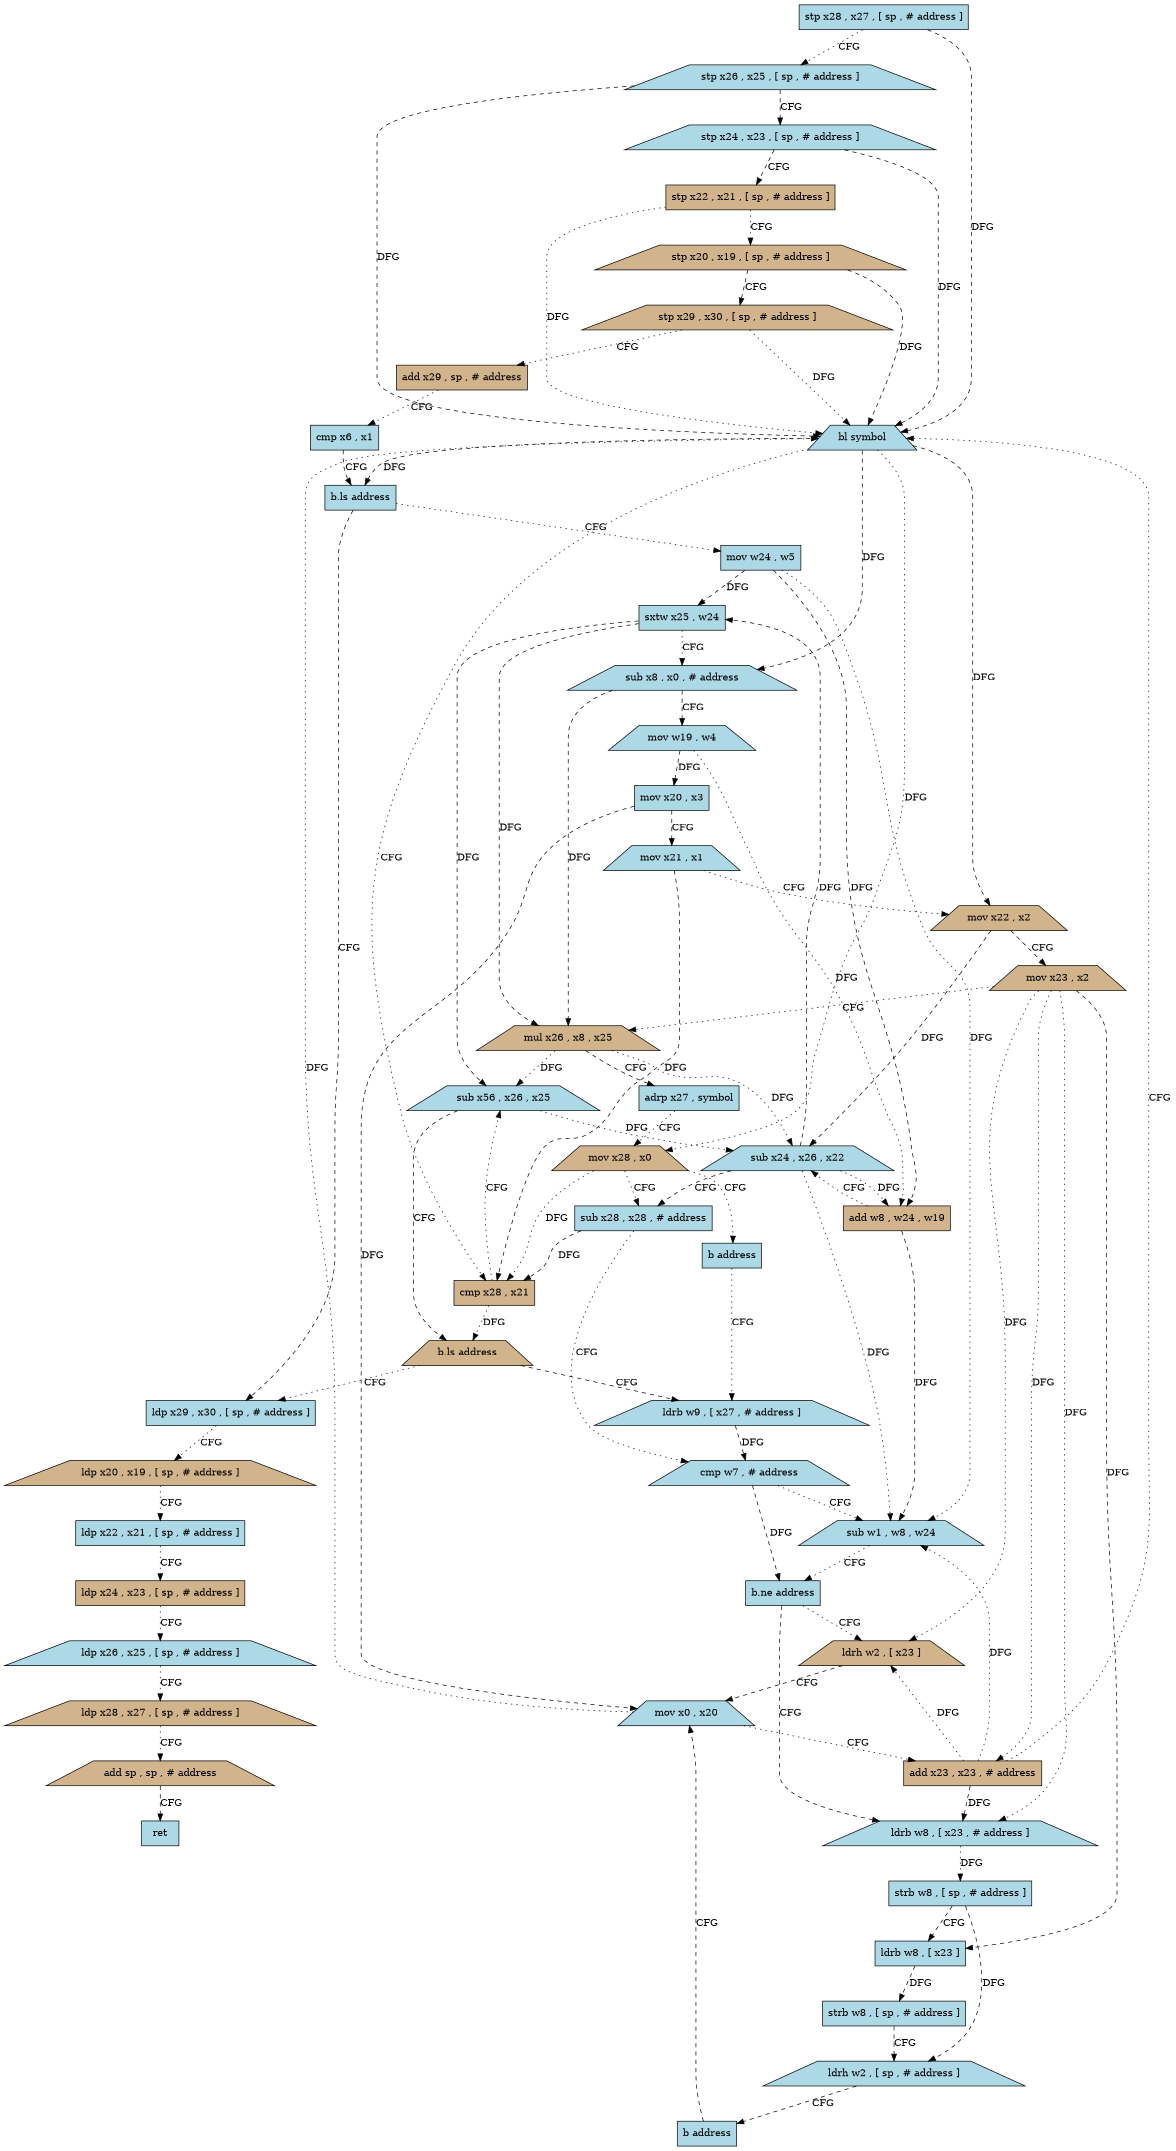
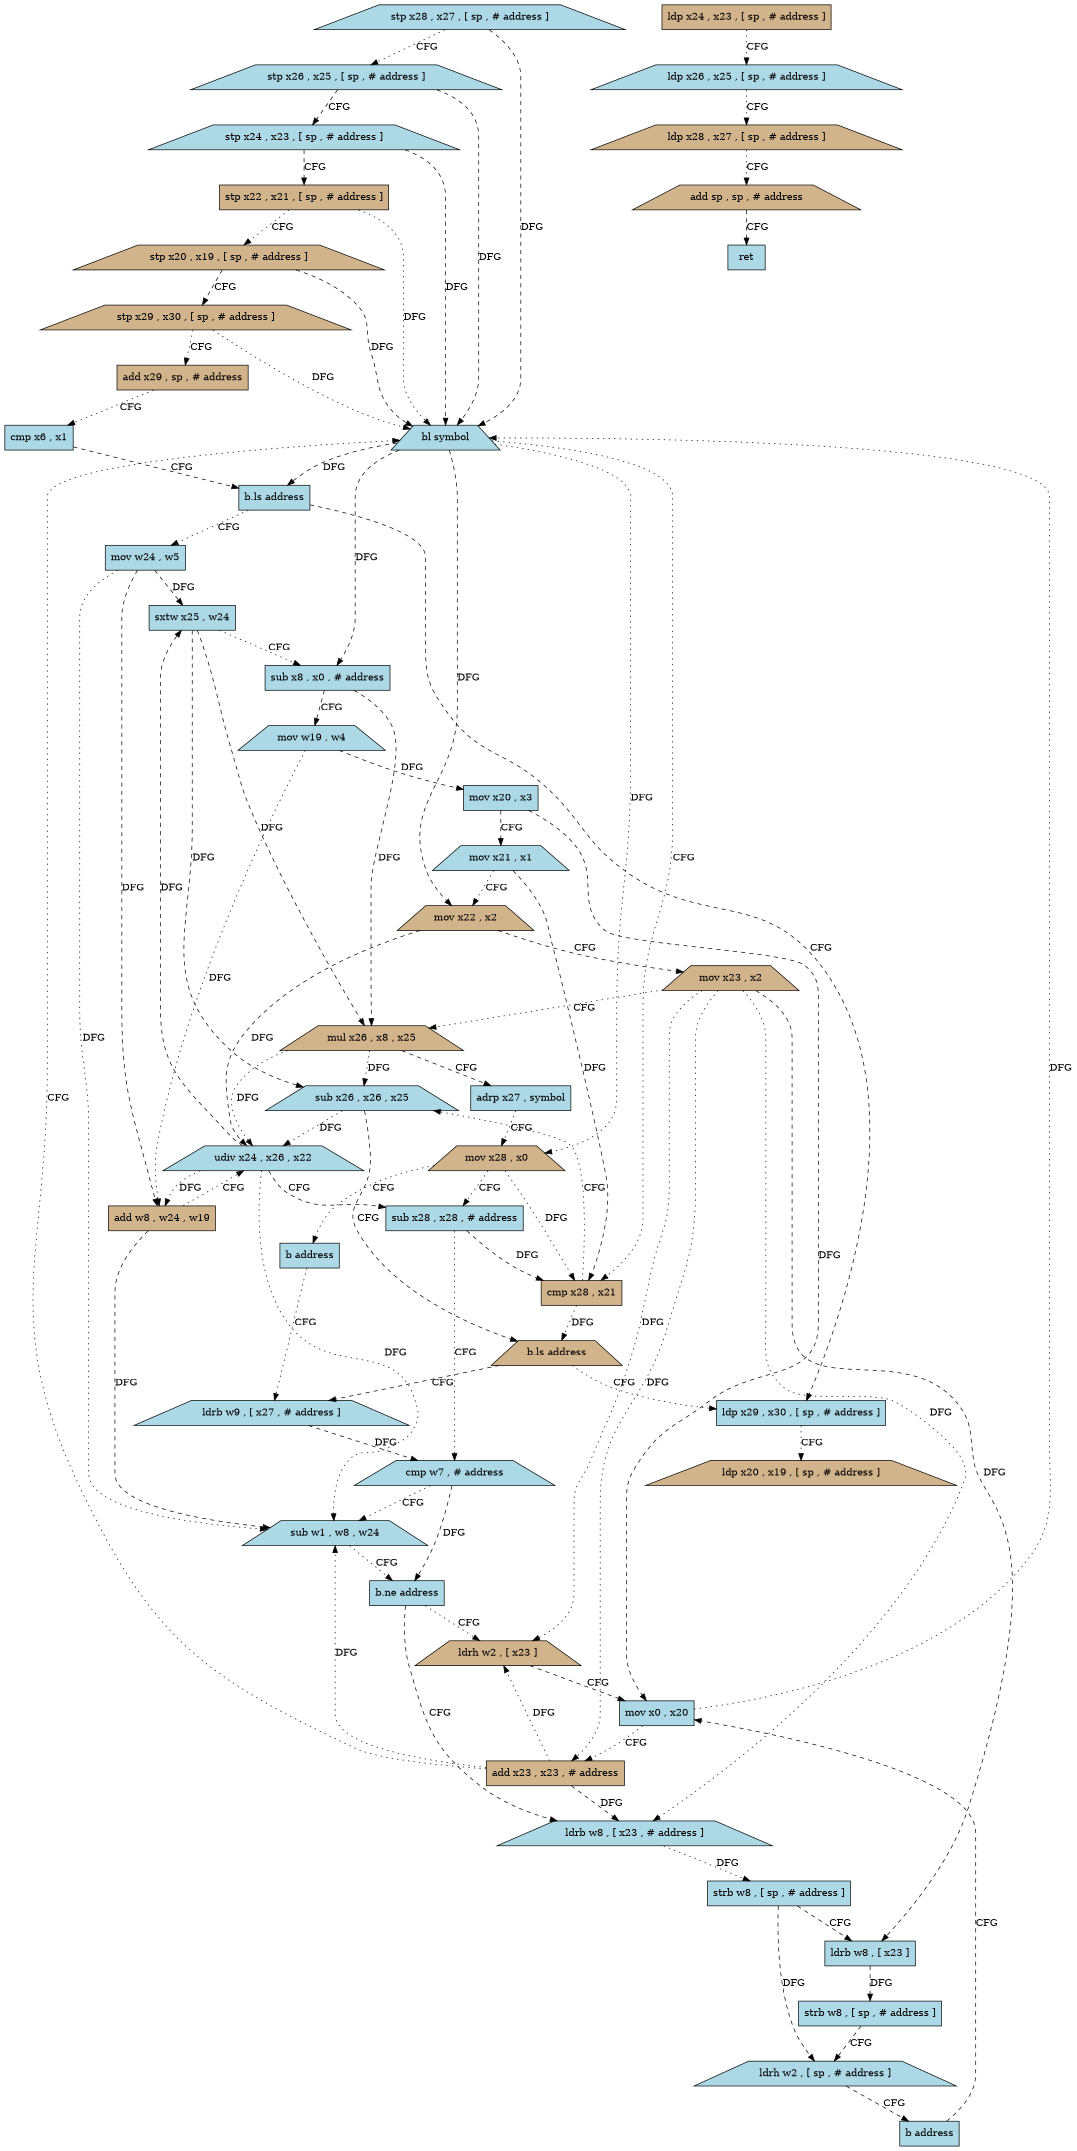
(884, 17) -> (470, 17)
(682, 678) -> (328, 678)
(503, 1098) -> (362, 1098)
(797, 1158) -> (263, 1158)
(160, 1533) -> none
(686, 1713) -> (657, 1713)
